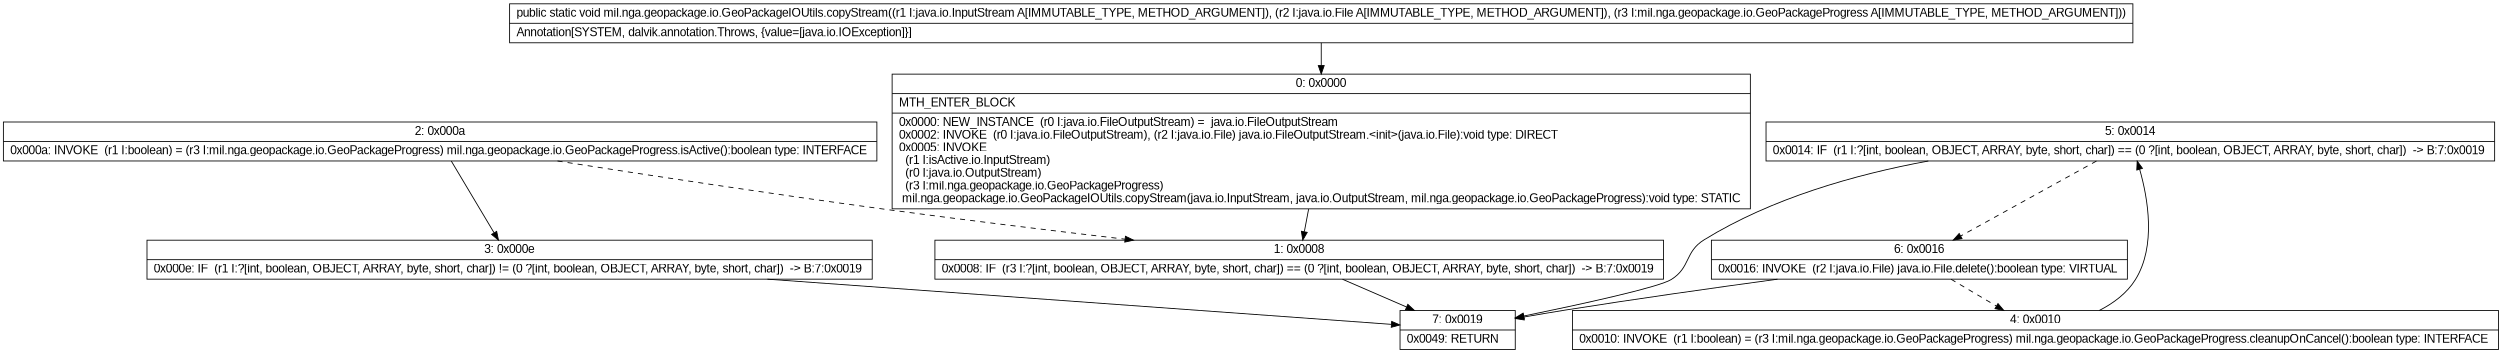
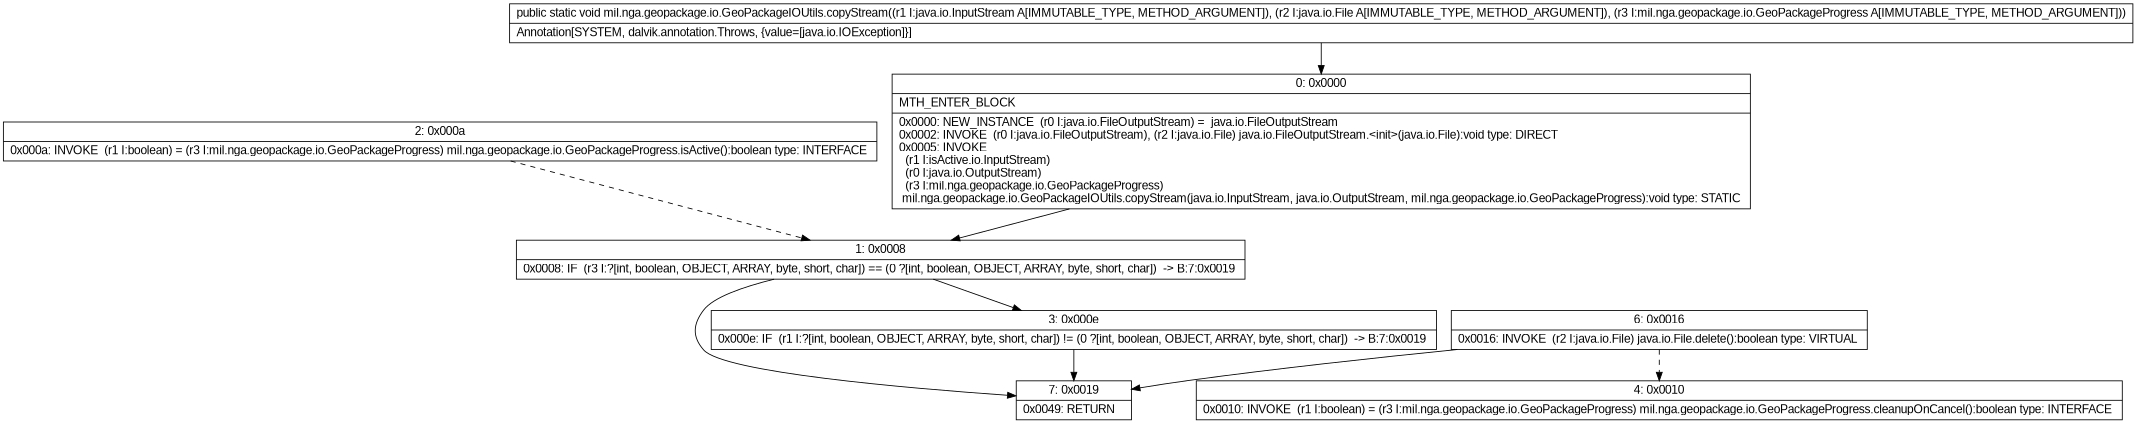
(2130, 141) -> none
(473, 197) -> (973, 293)
